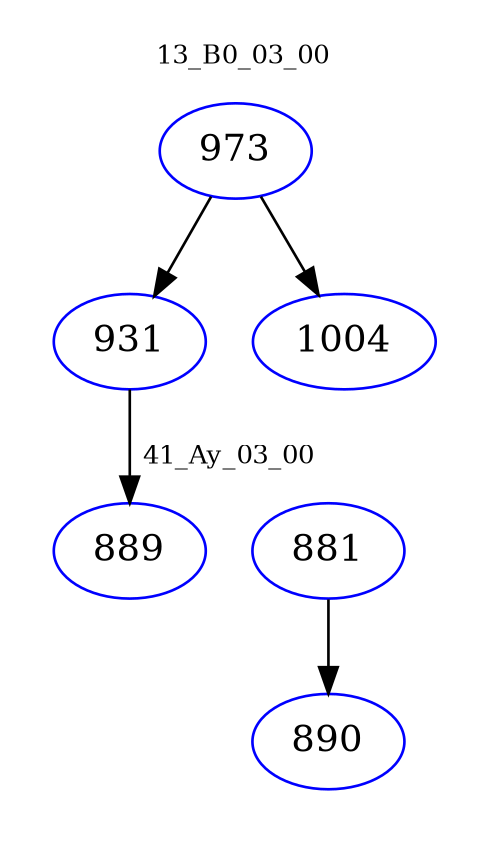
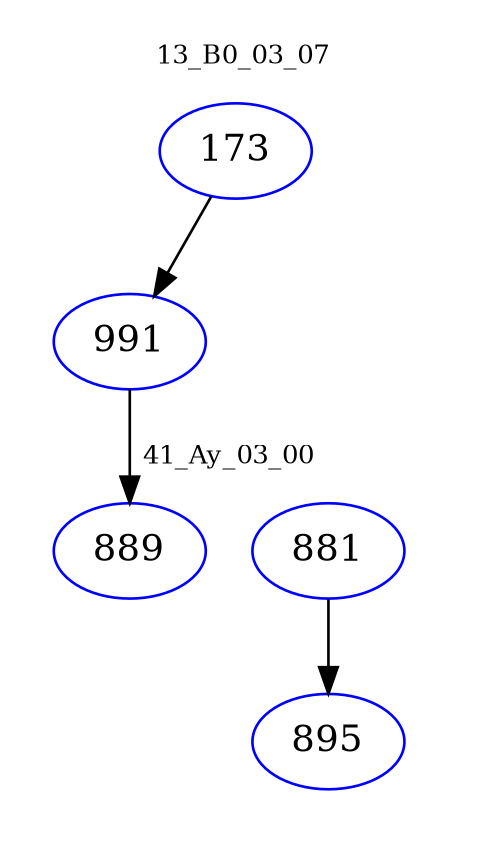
(244, 57) -> (244, 57)
(236, 151) -> (236, 151)
(130, 342) -> (130, 342)
(344, 342) -> none
(328, 742) -> (328, 742)
